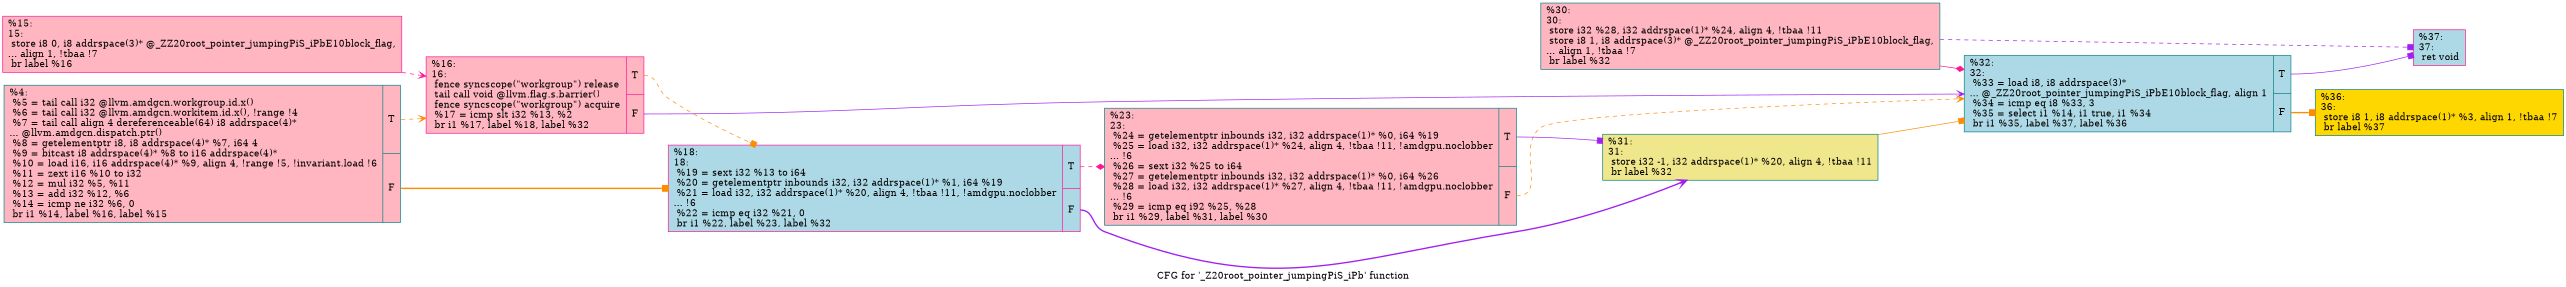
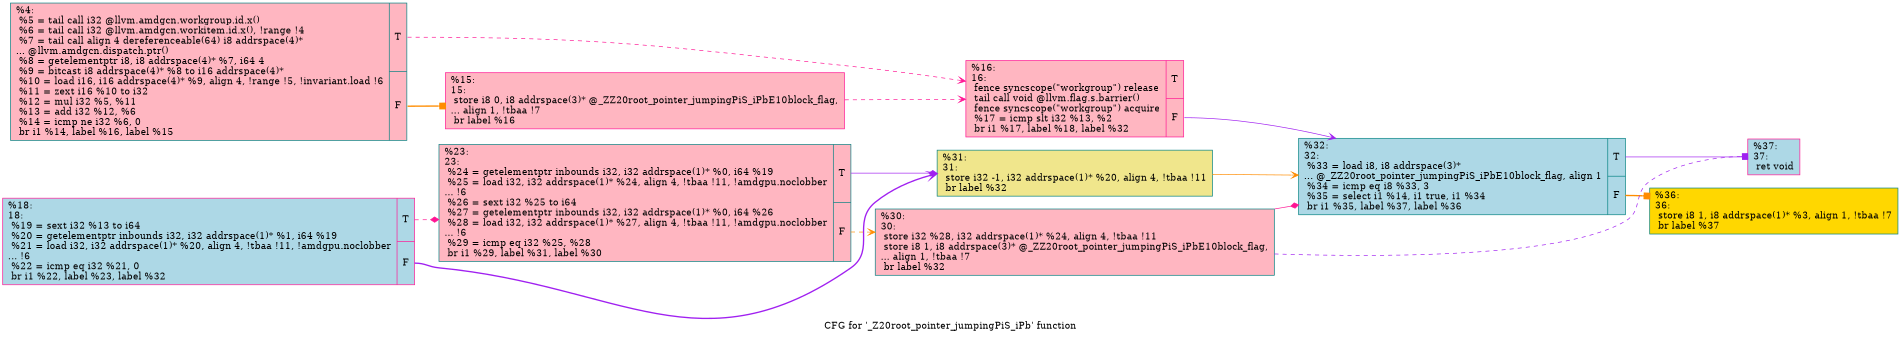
(684, 109) -> none
(1708, 110) -> (859, 232)
(410, 119) -> (684, 49)
(1918, 128) -> (1252, 175)
(1556, 138) -> (890, 173)
(531, 188) -> (423, 106)
(1183, 207) -> (518, 243)
